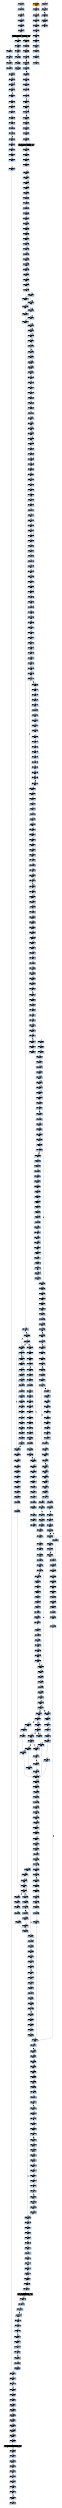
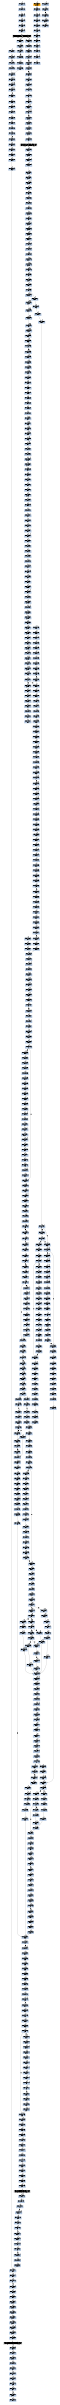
(35, 726) -> none
